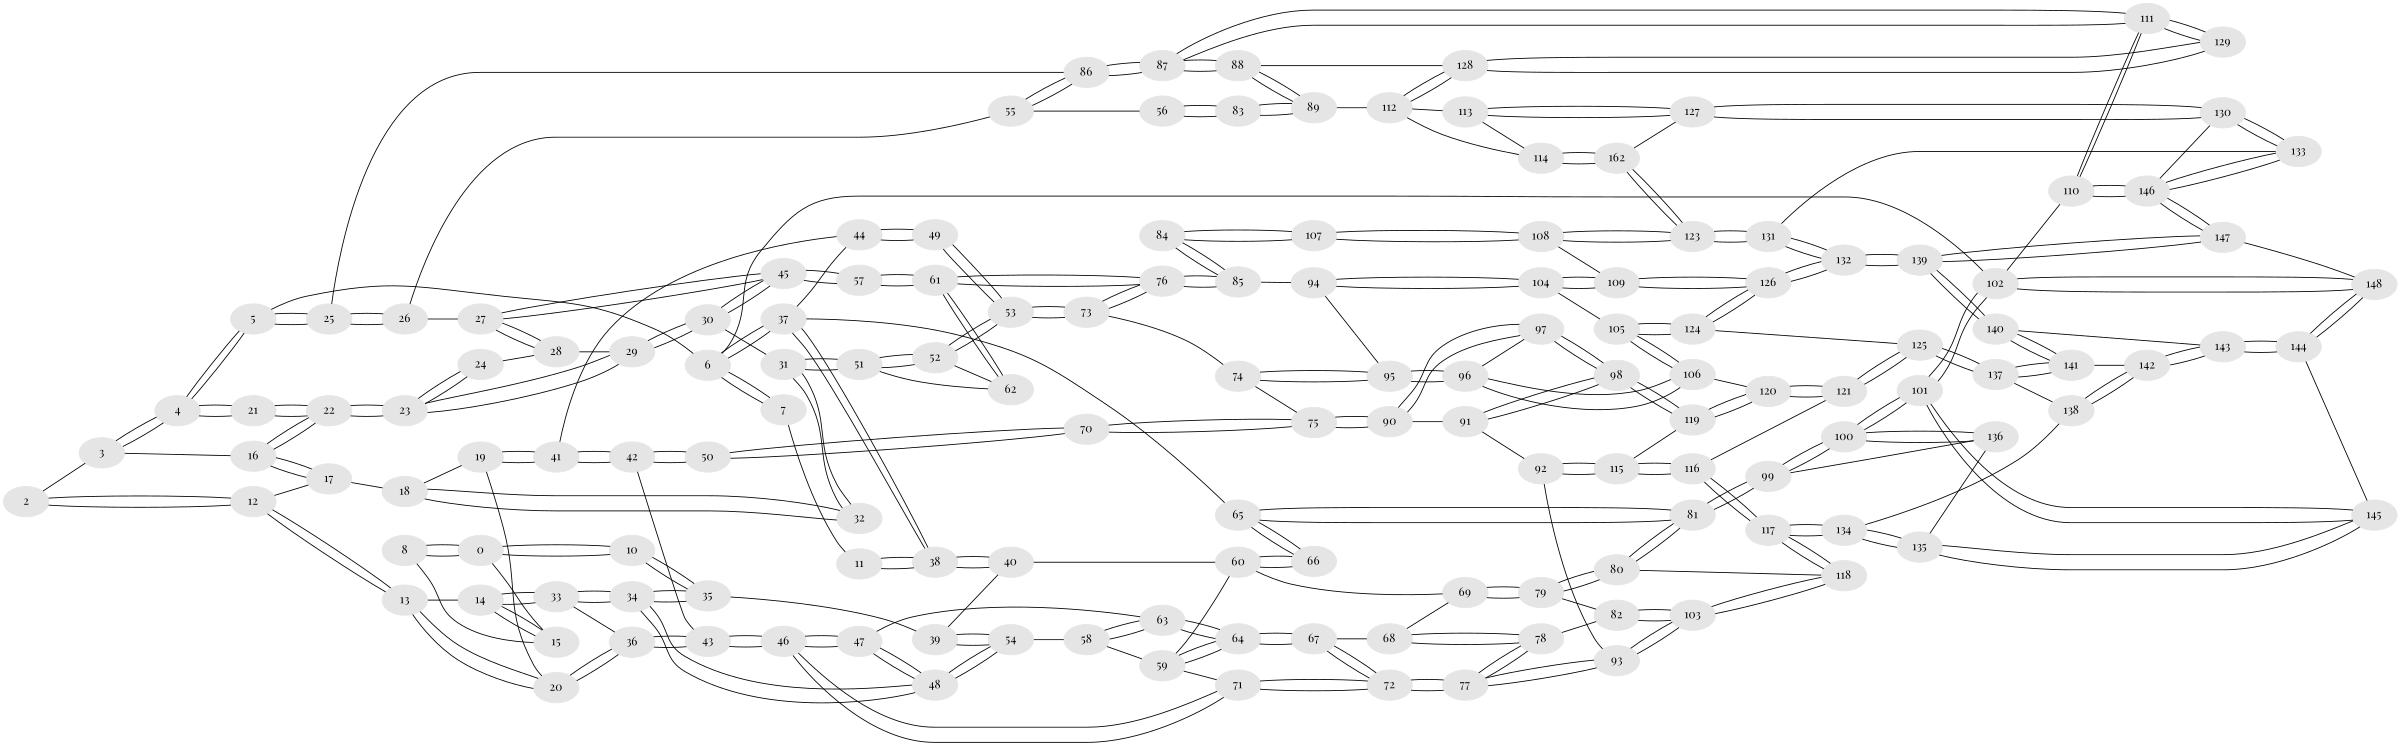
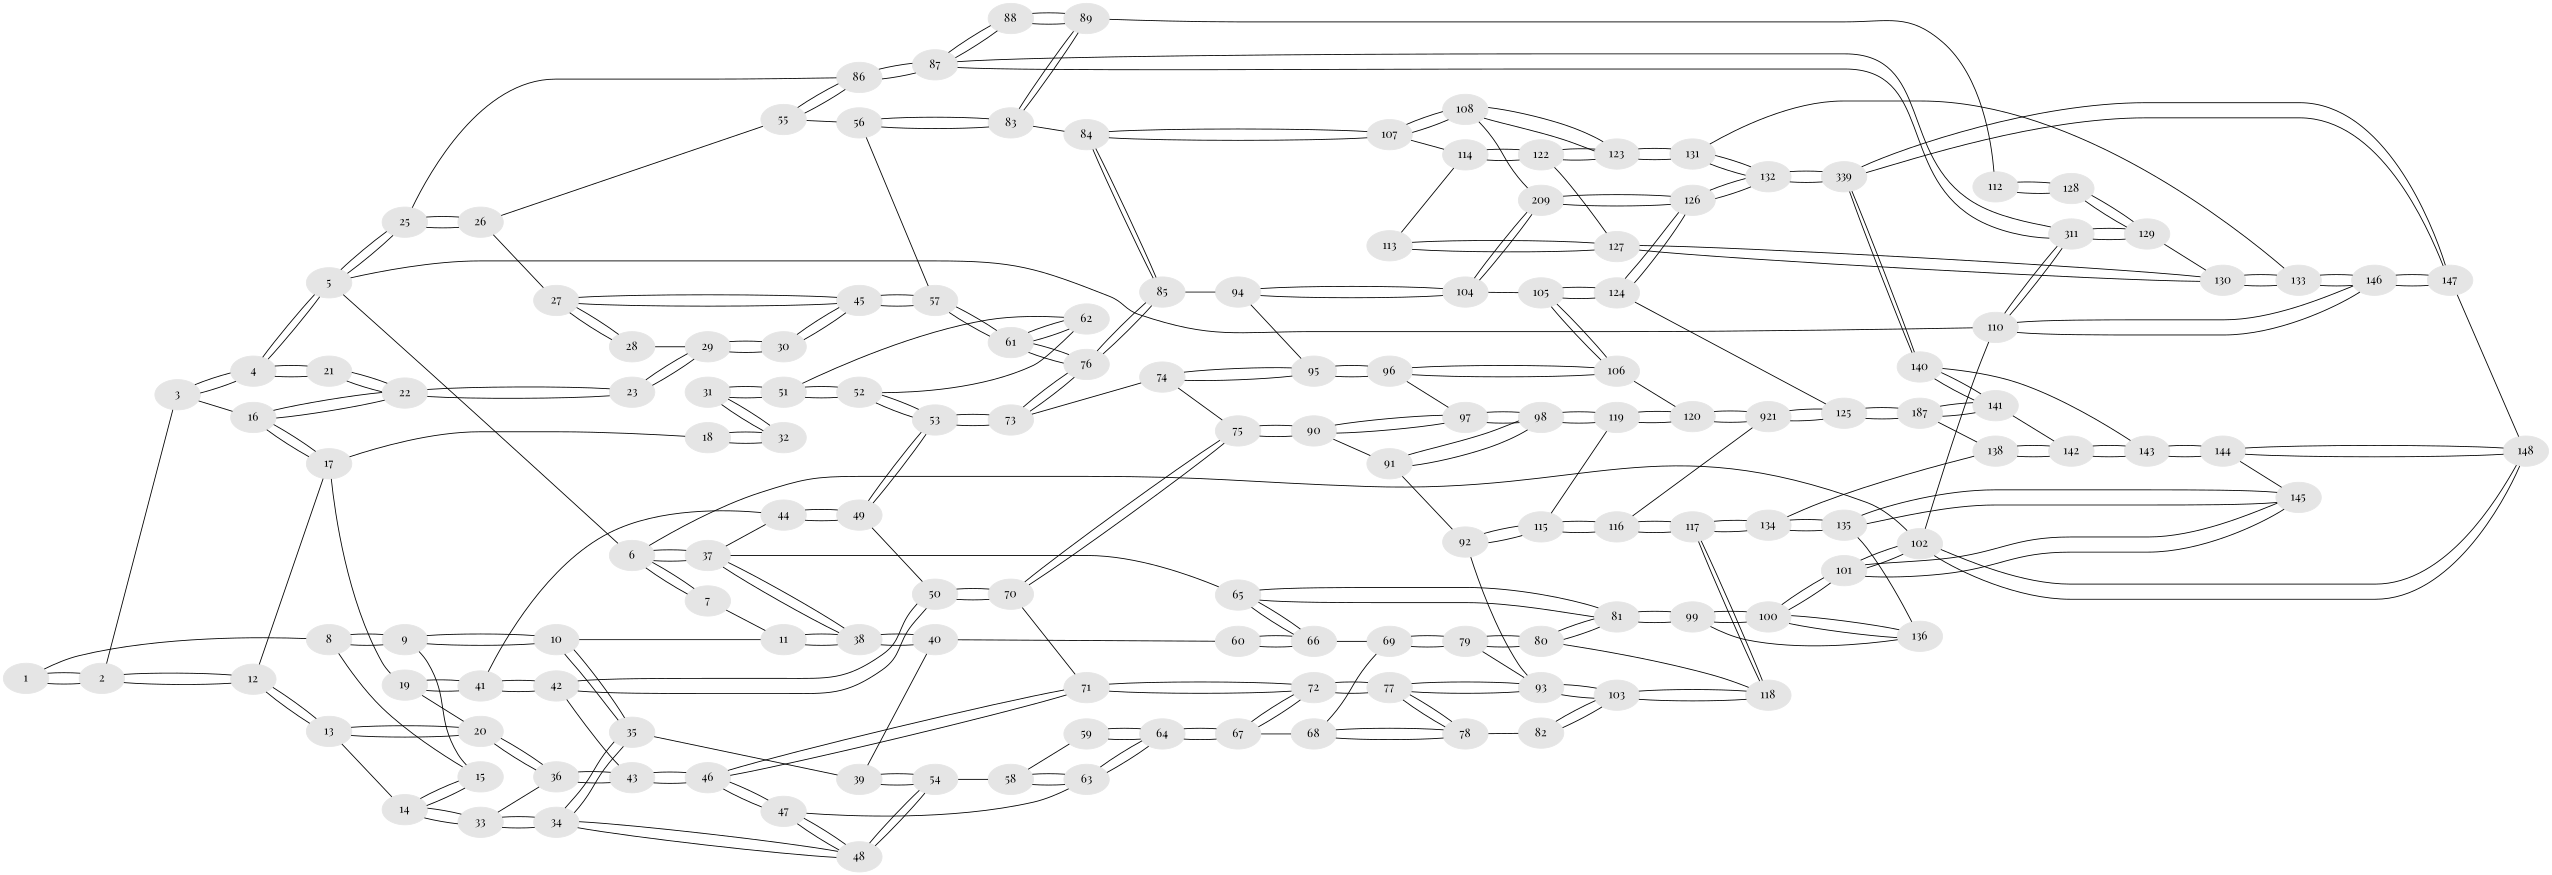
(2147, 19) -> (2071, 234)
(1352, 66) -> none
(1427, 110) -> none
none -> (1049, 129)
(1461, 141) -> (1428, 145)
(2180, 157) -> (2185, 257)
(1617, 158) -> (1541, 155)
none -> (897, 212)
(1920, 260) -> (1844, 177)
(1617, 283) -> (1541, 200)
none -> (1156, 320)
(756, 348) -> none
(481, 364) -> none
(1996, 375) -> (1920, 413)
(1844, 391) -> (1768, 417)
(443, 474) -> (350, 580)
none -> (892, 549)
(481, 550) -> (405, 640)
(1348, 592) -> (1352, 641)
(1584, 605) -> (1503, 665)
(1204, 616) -> none
none -> (670, 640)
(1200, 675) -> (1053, 646)
none -> (26, 678)
